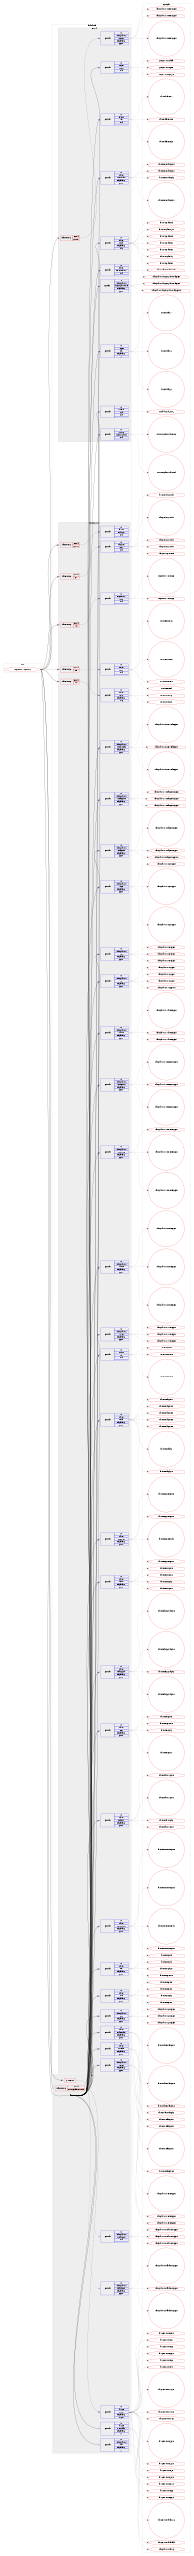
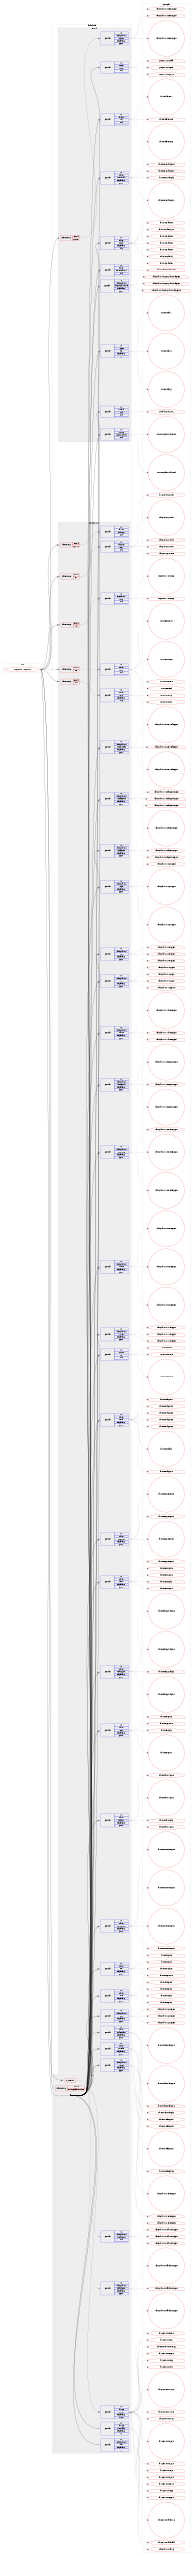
(166, 2347) -> (166, 2347)
